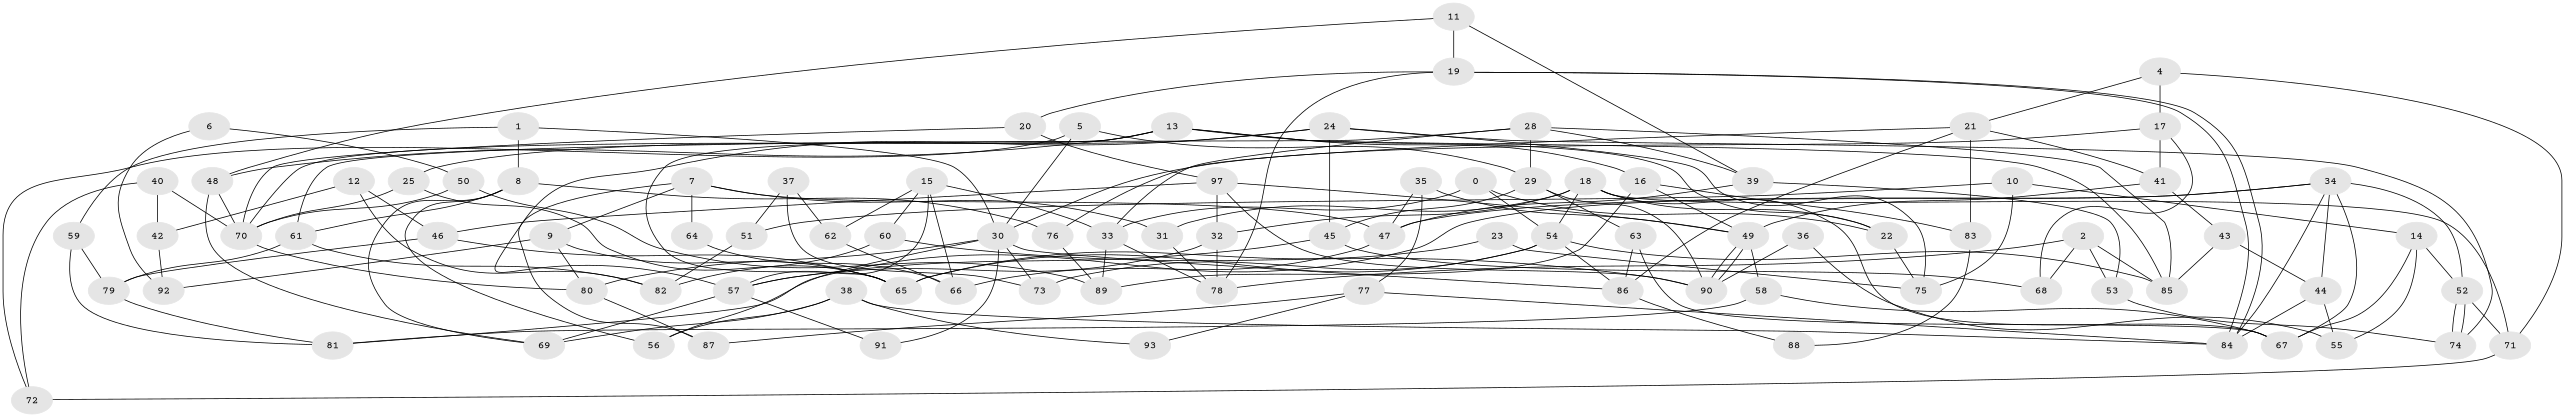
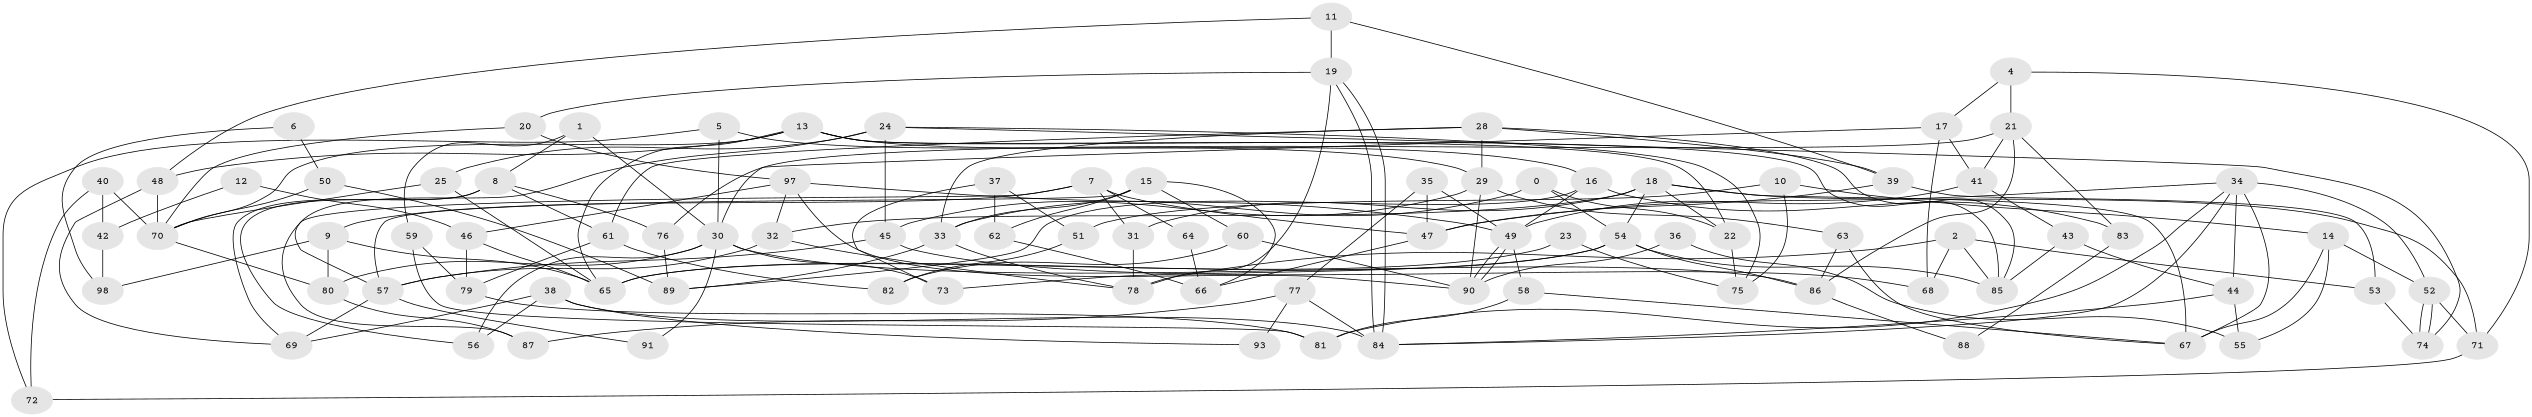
(487, 273) -> none
(164, 291) -> (103, 291)
